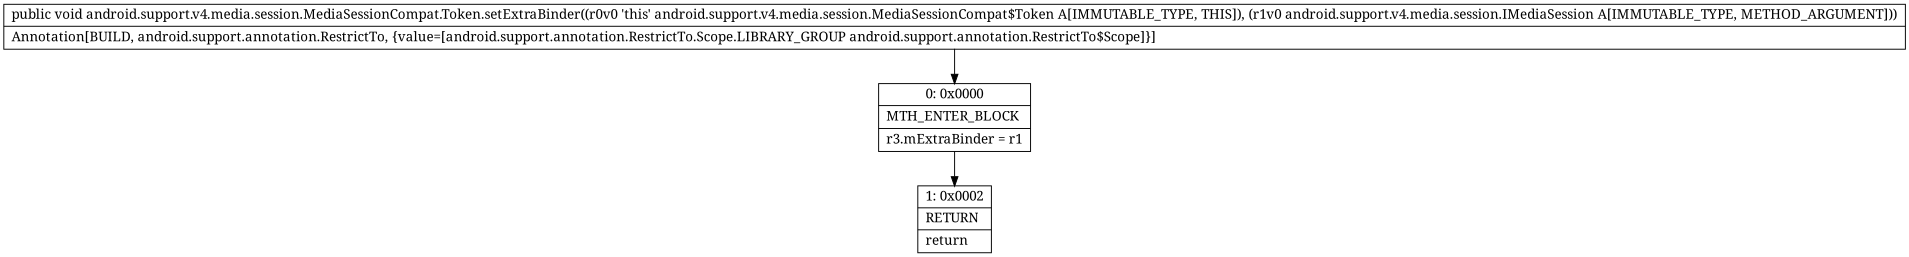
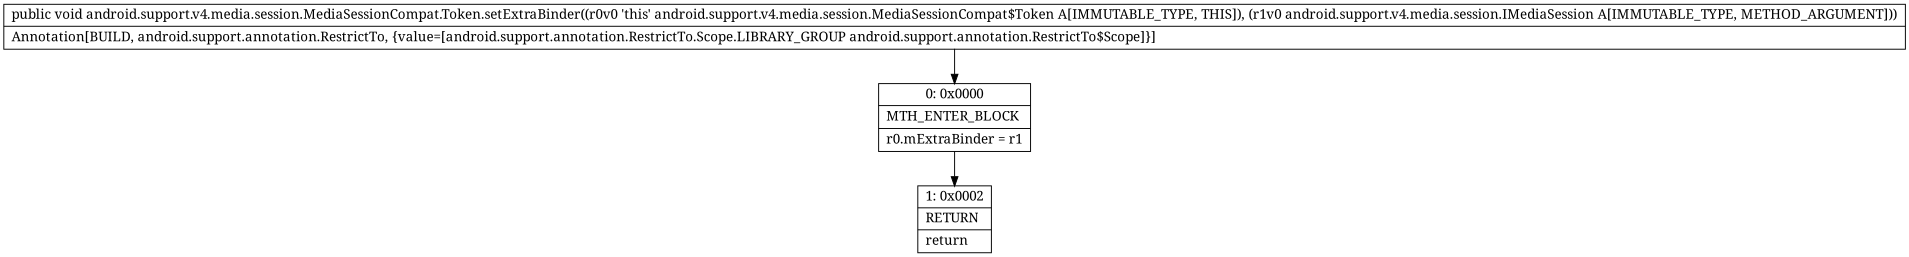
(955, 140) -> (955, 140)
